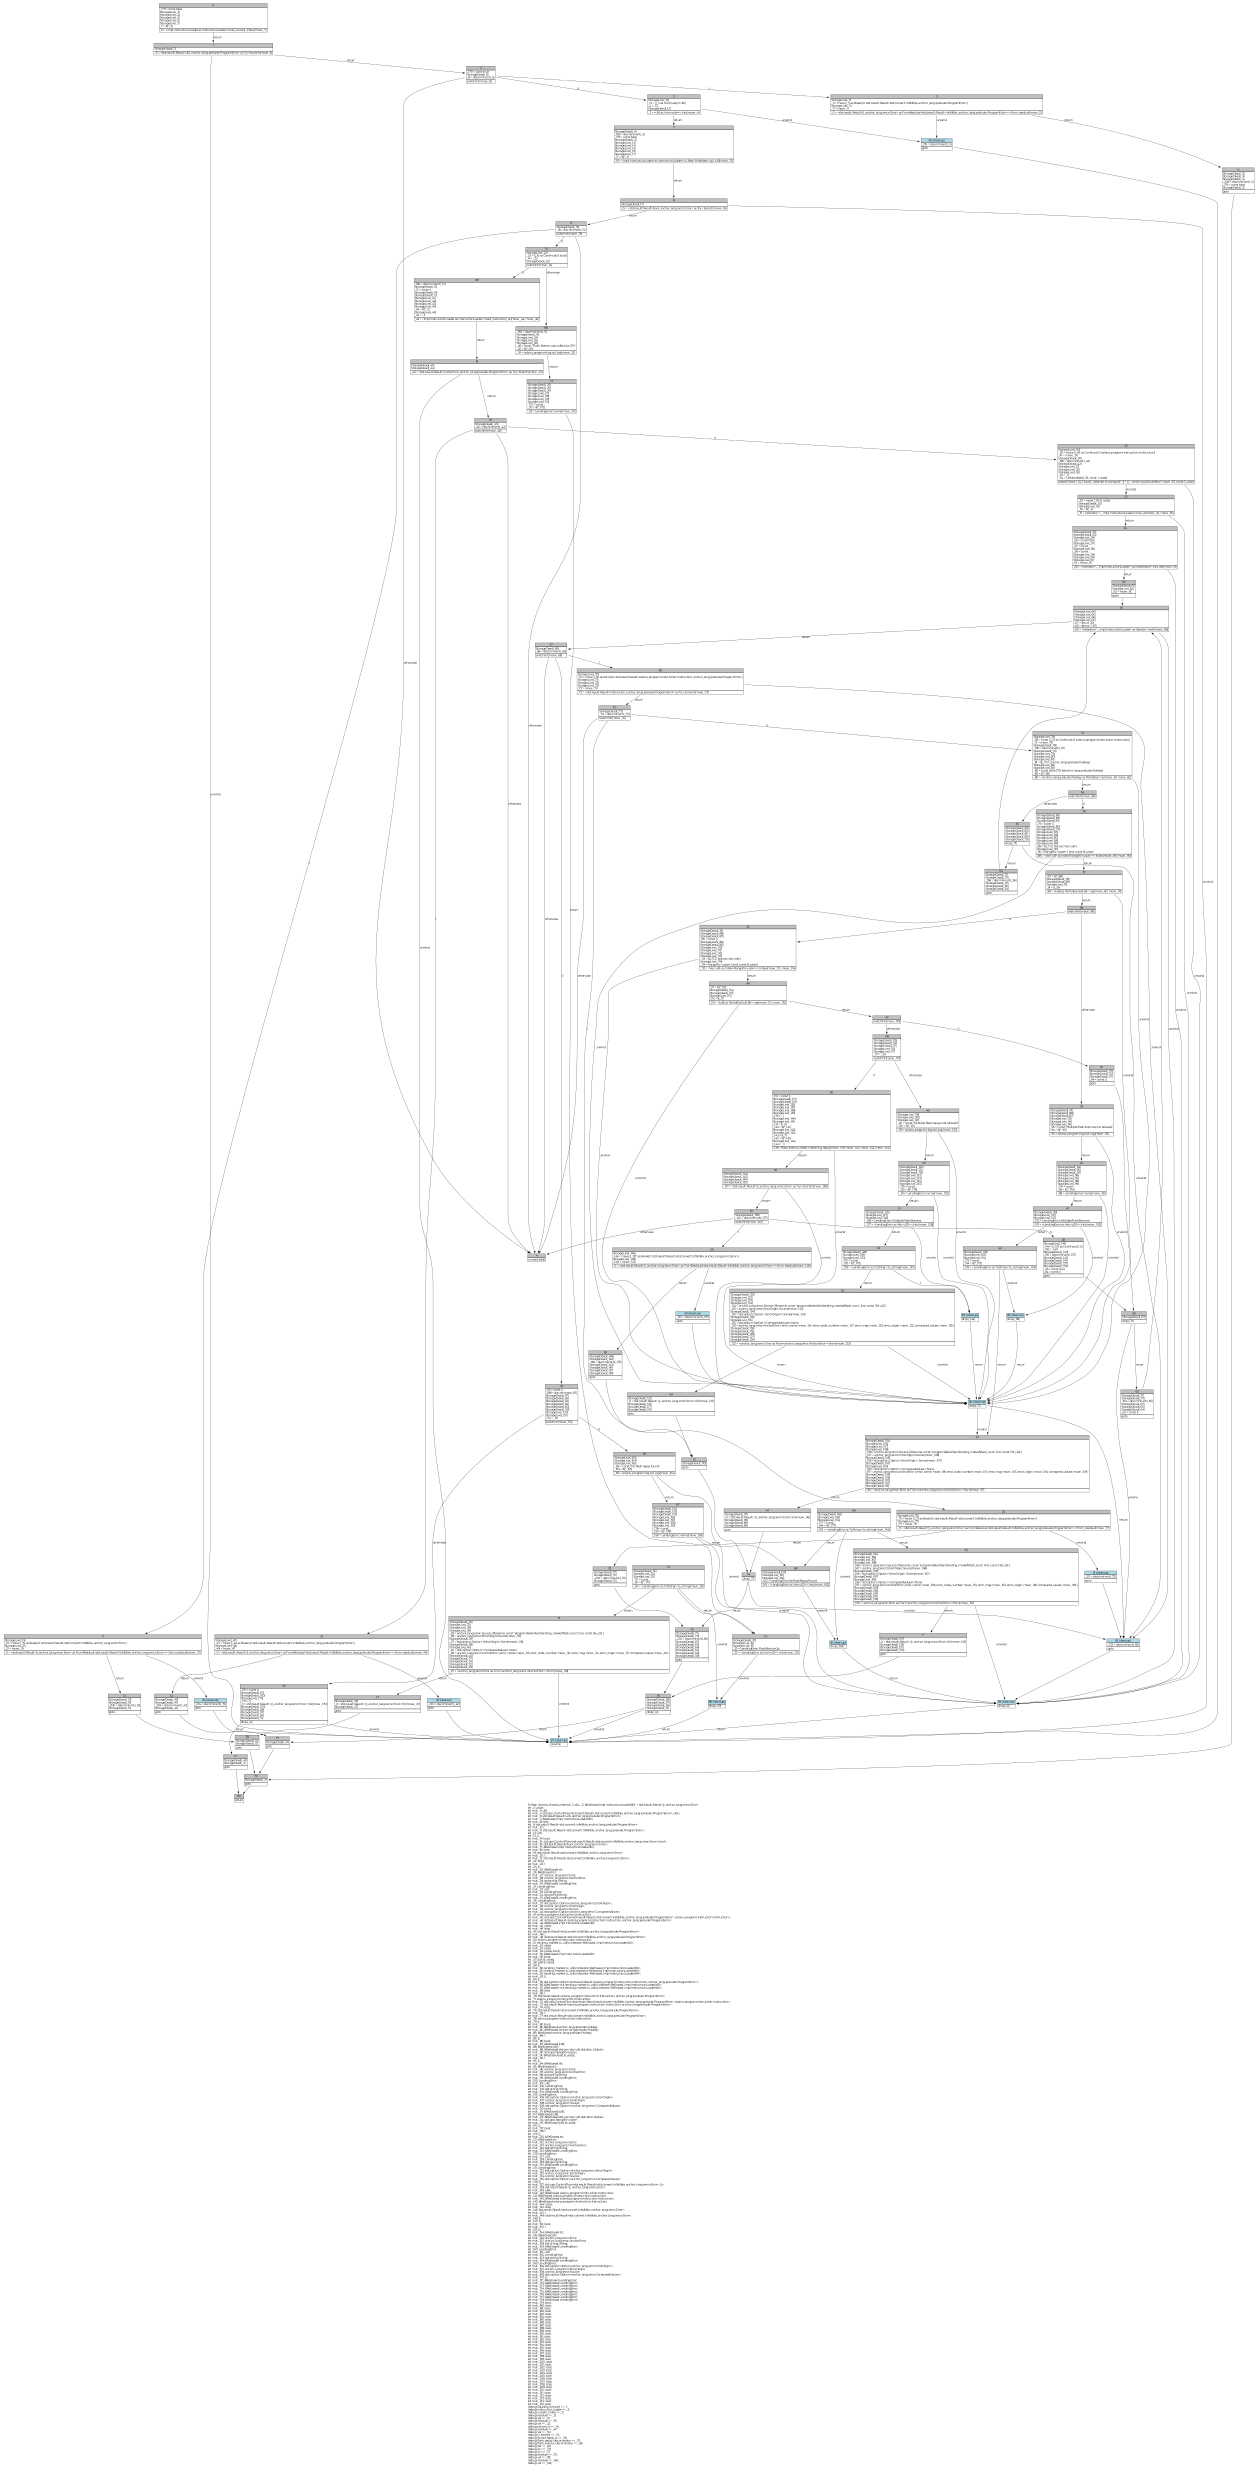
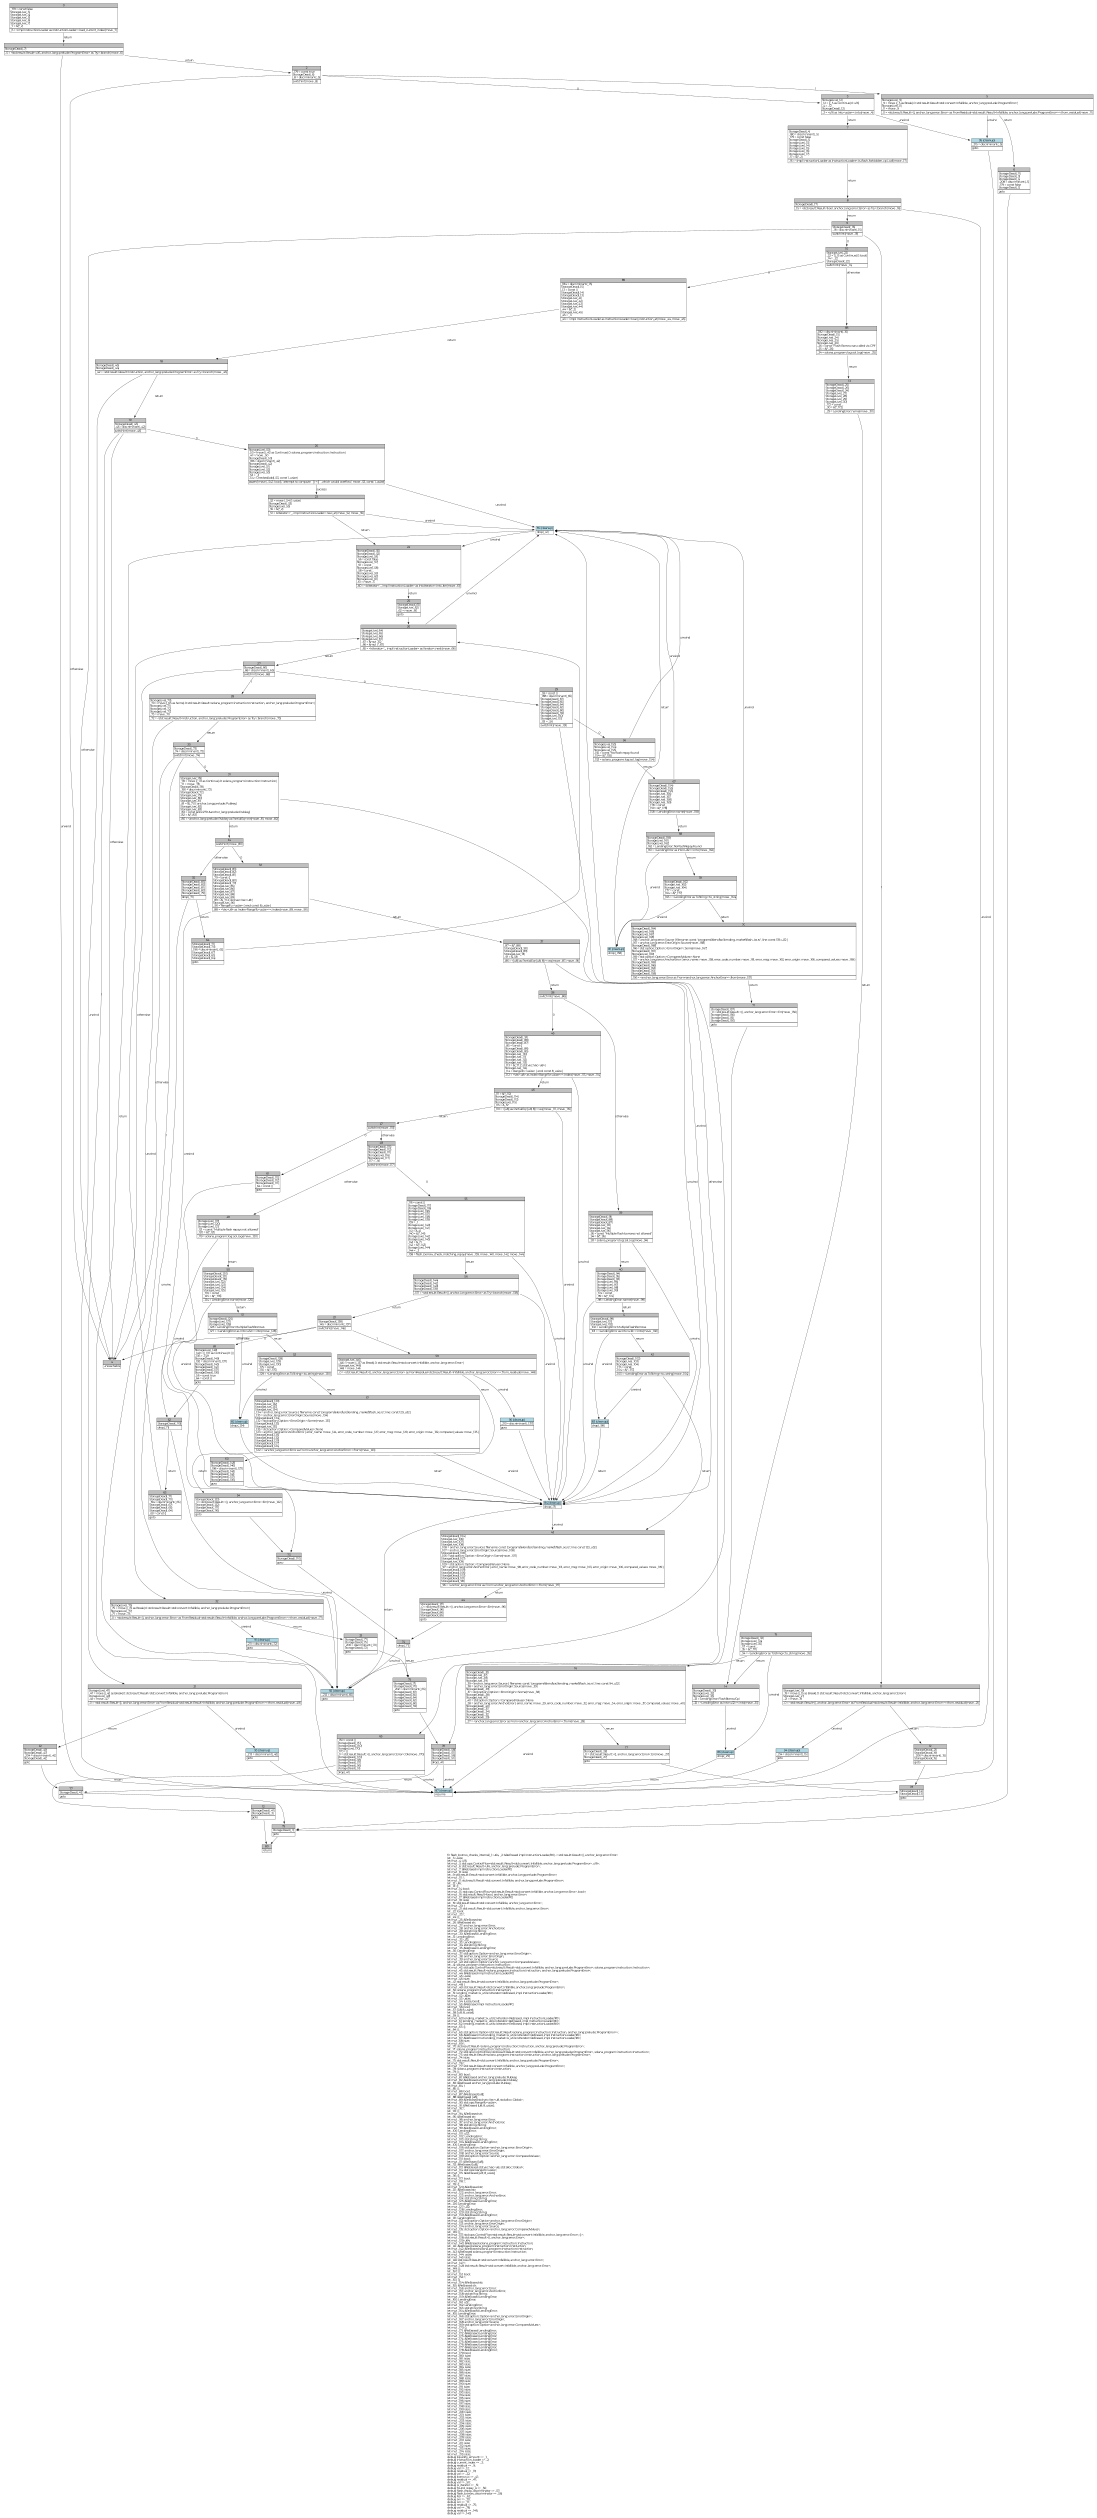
(1182, 1203) -> (499, 536)
(920, 1283) -> (261, 1390)
(821, 1548) -> (689, 863)
